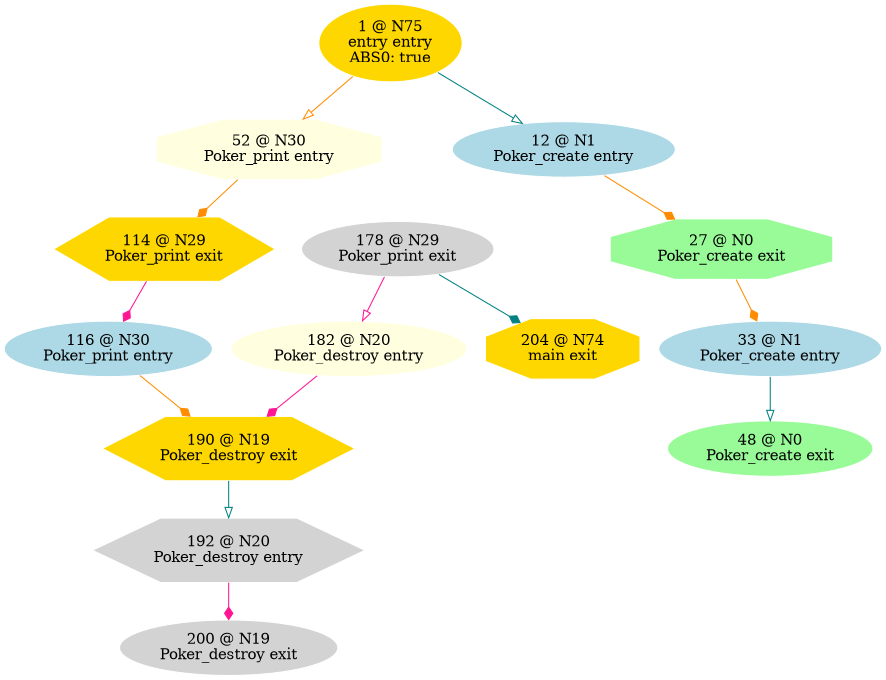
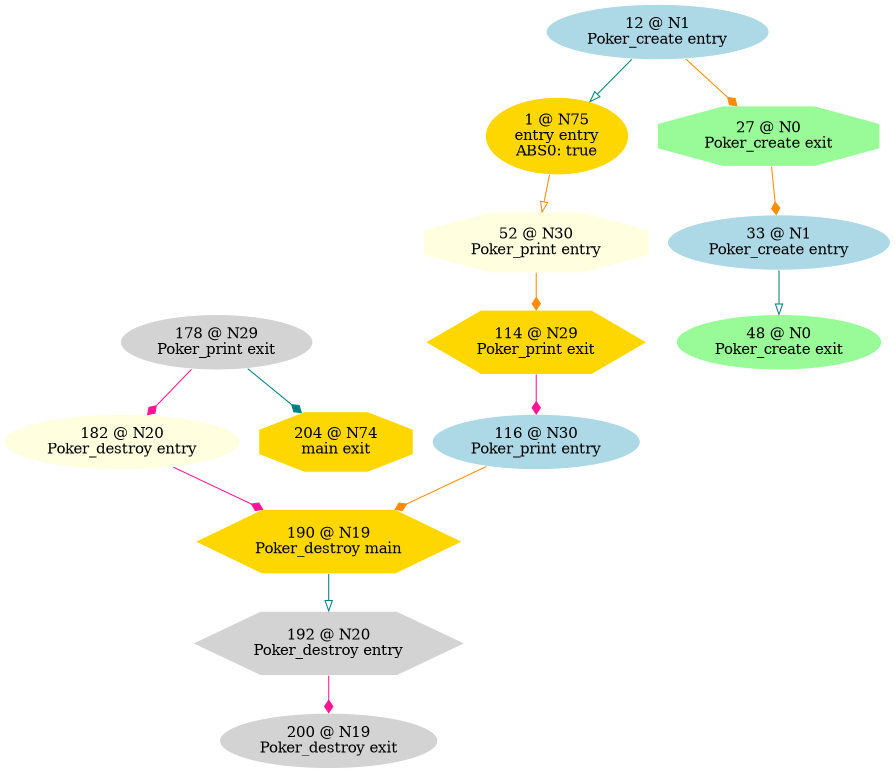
(476, 95) -> (615, 77)
(376, 294) -> (174, 387)
(229, 449) -> (329, 542)
